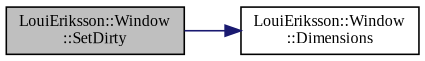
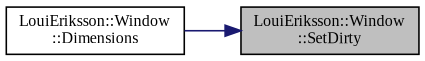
(205, 31) -> (205, 31)
